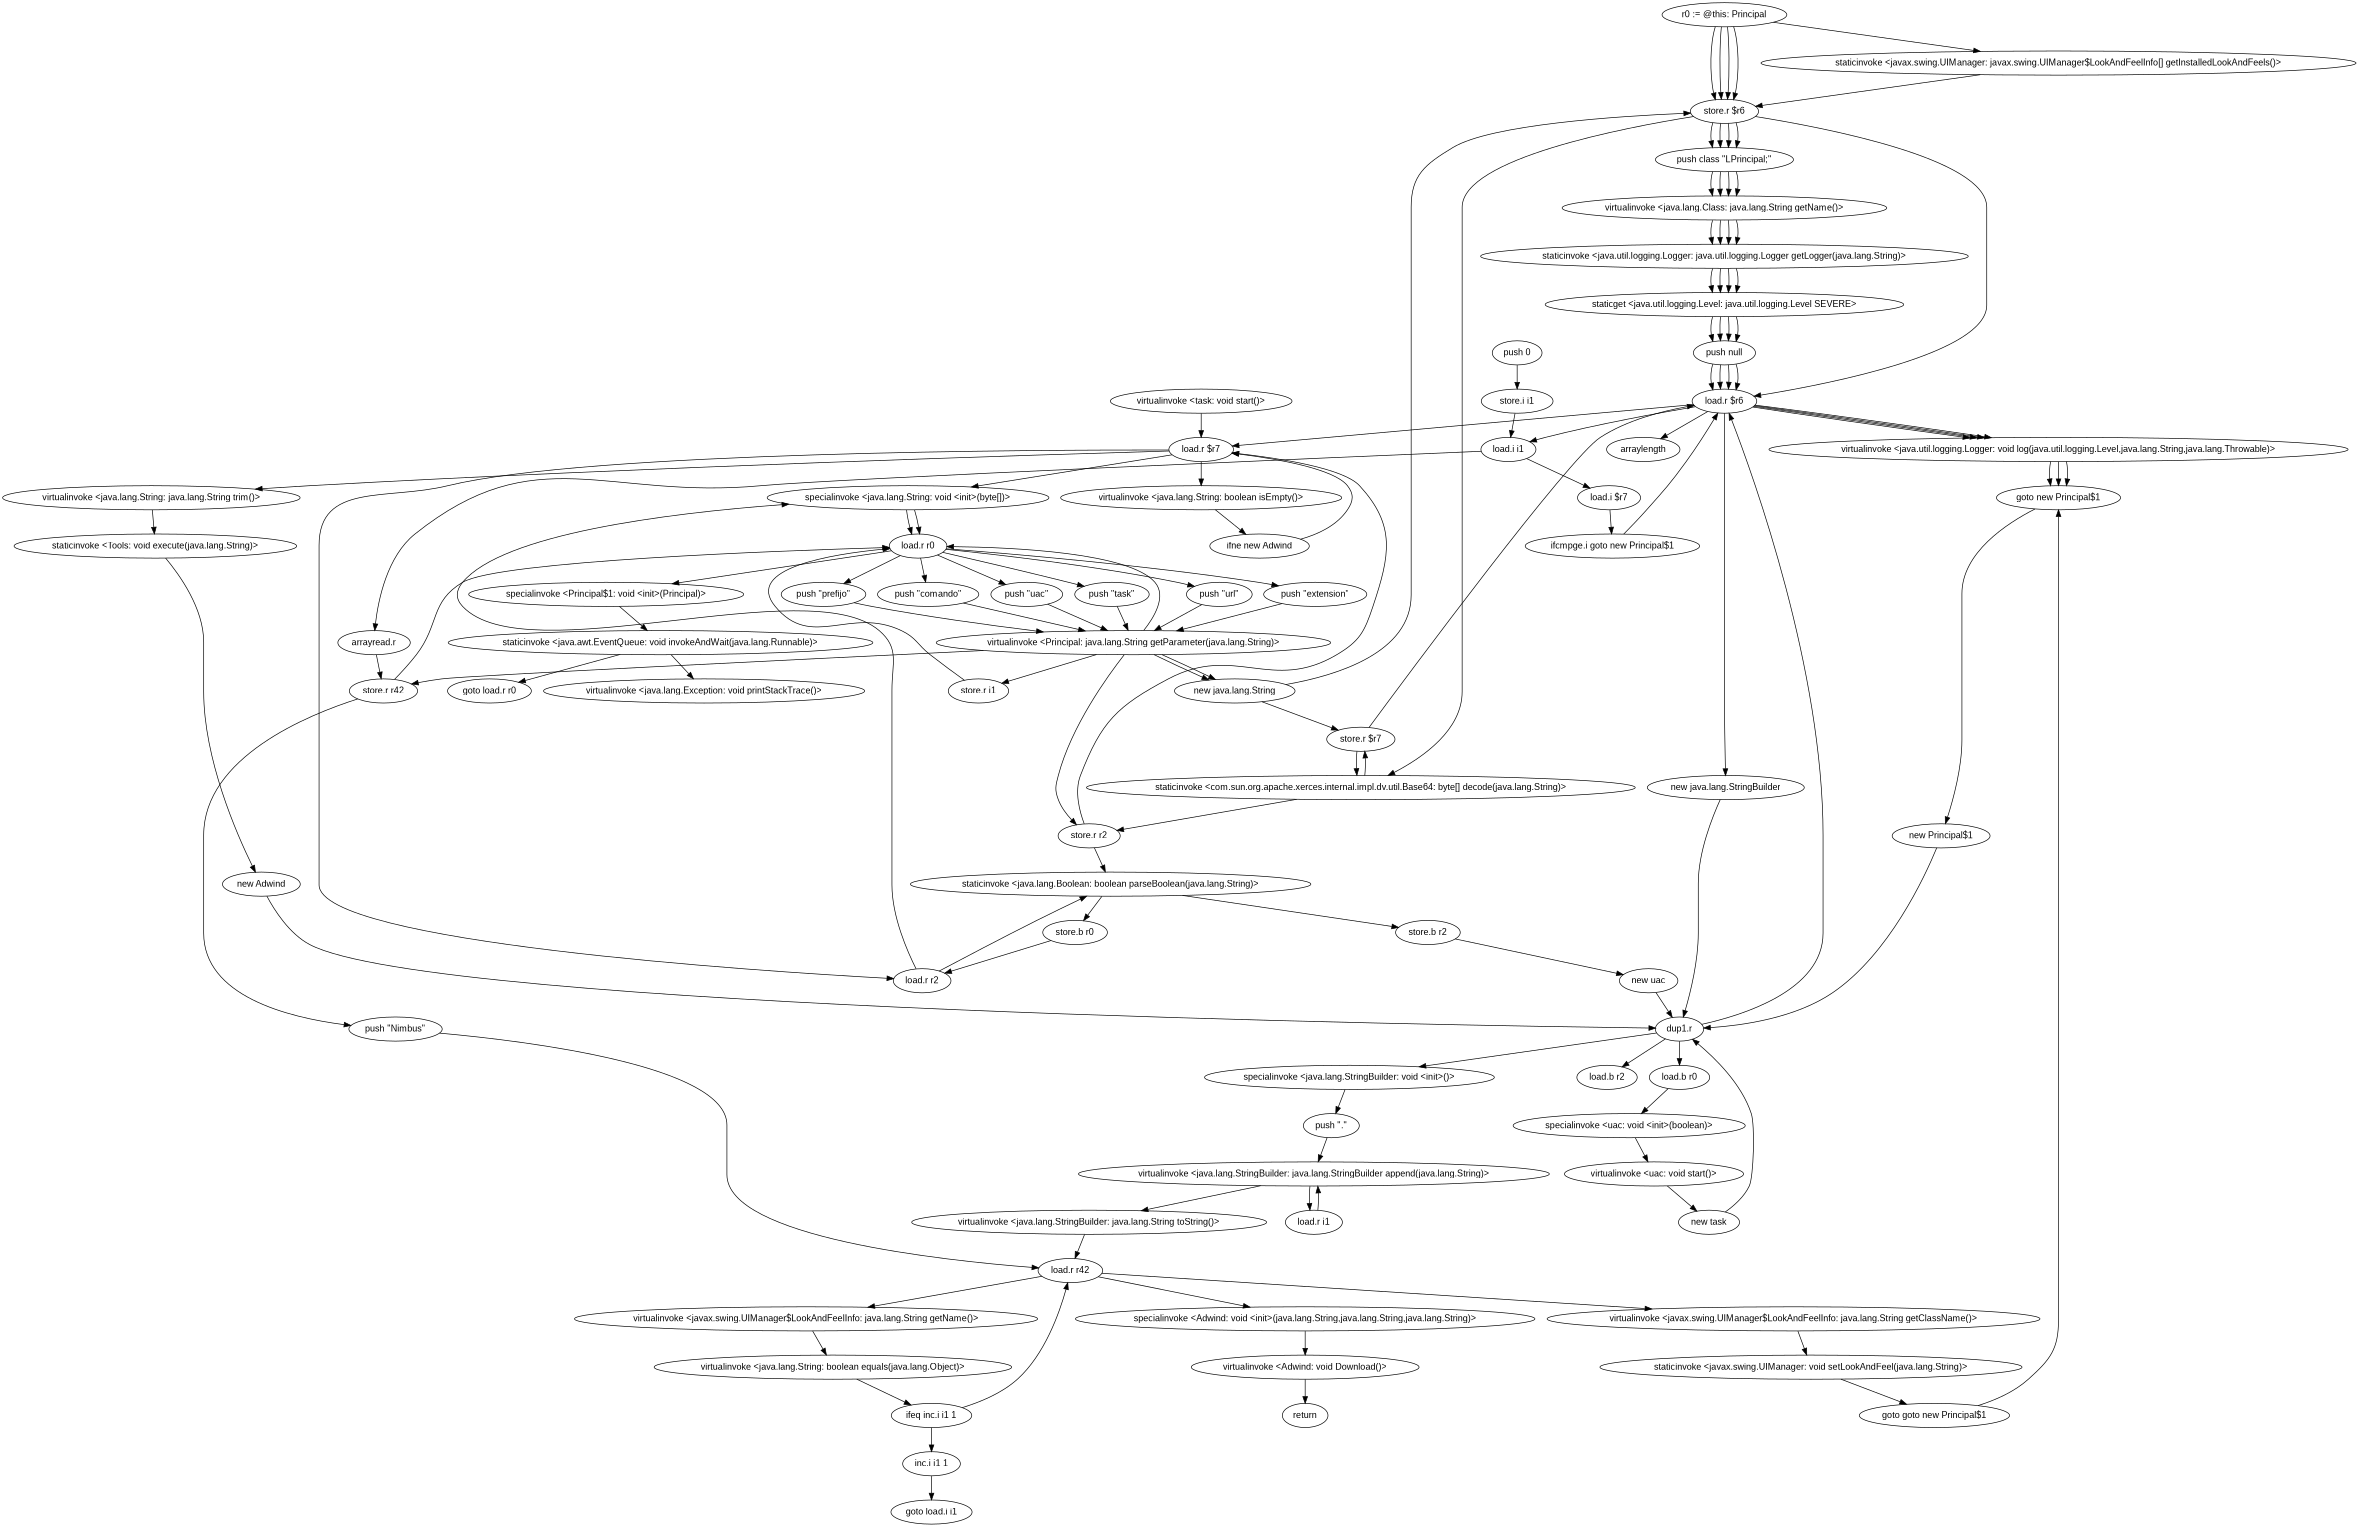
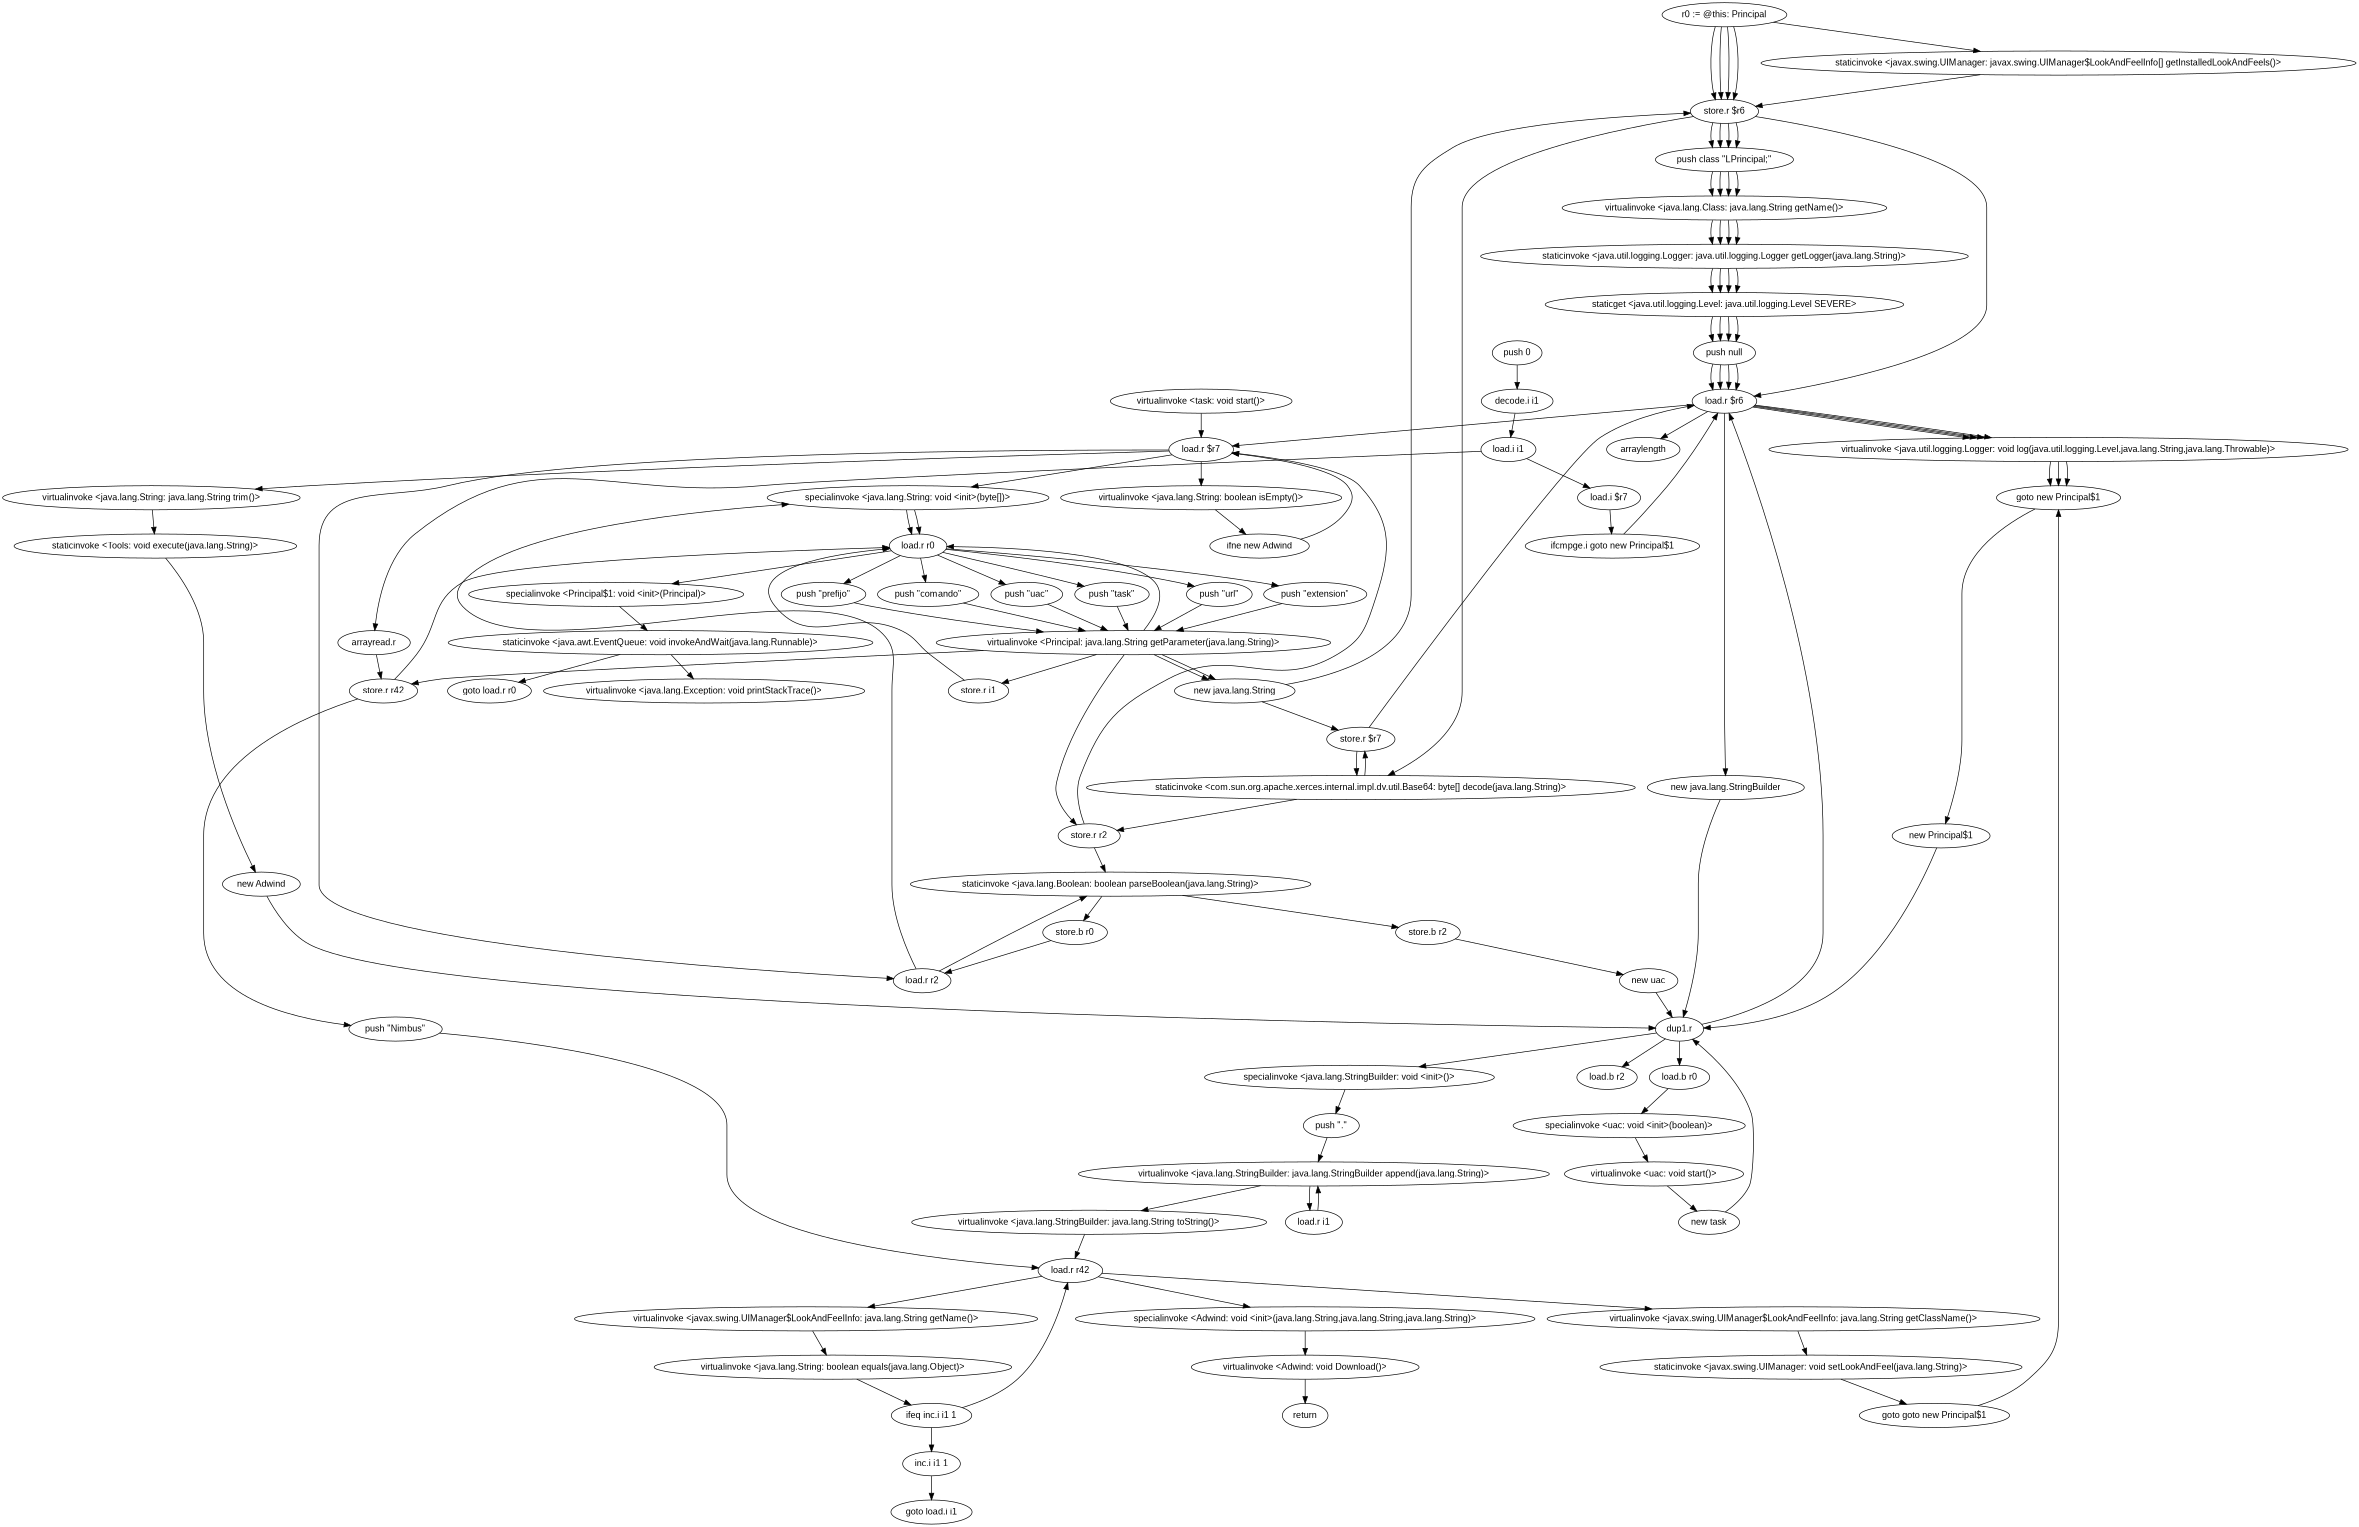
(1517, 401) -> (1517, 401)
(1616, 422) -> none
